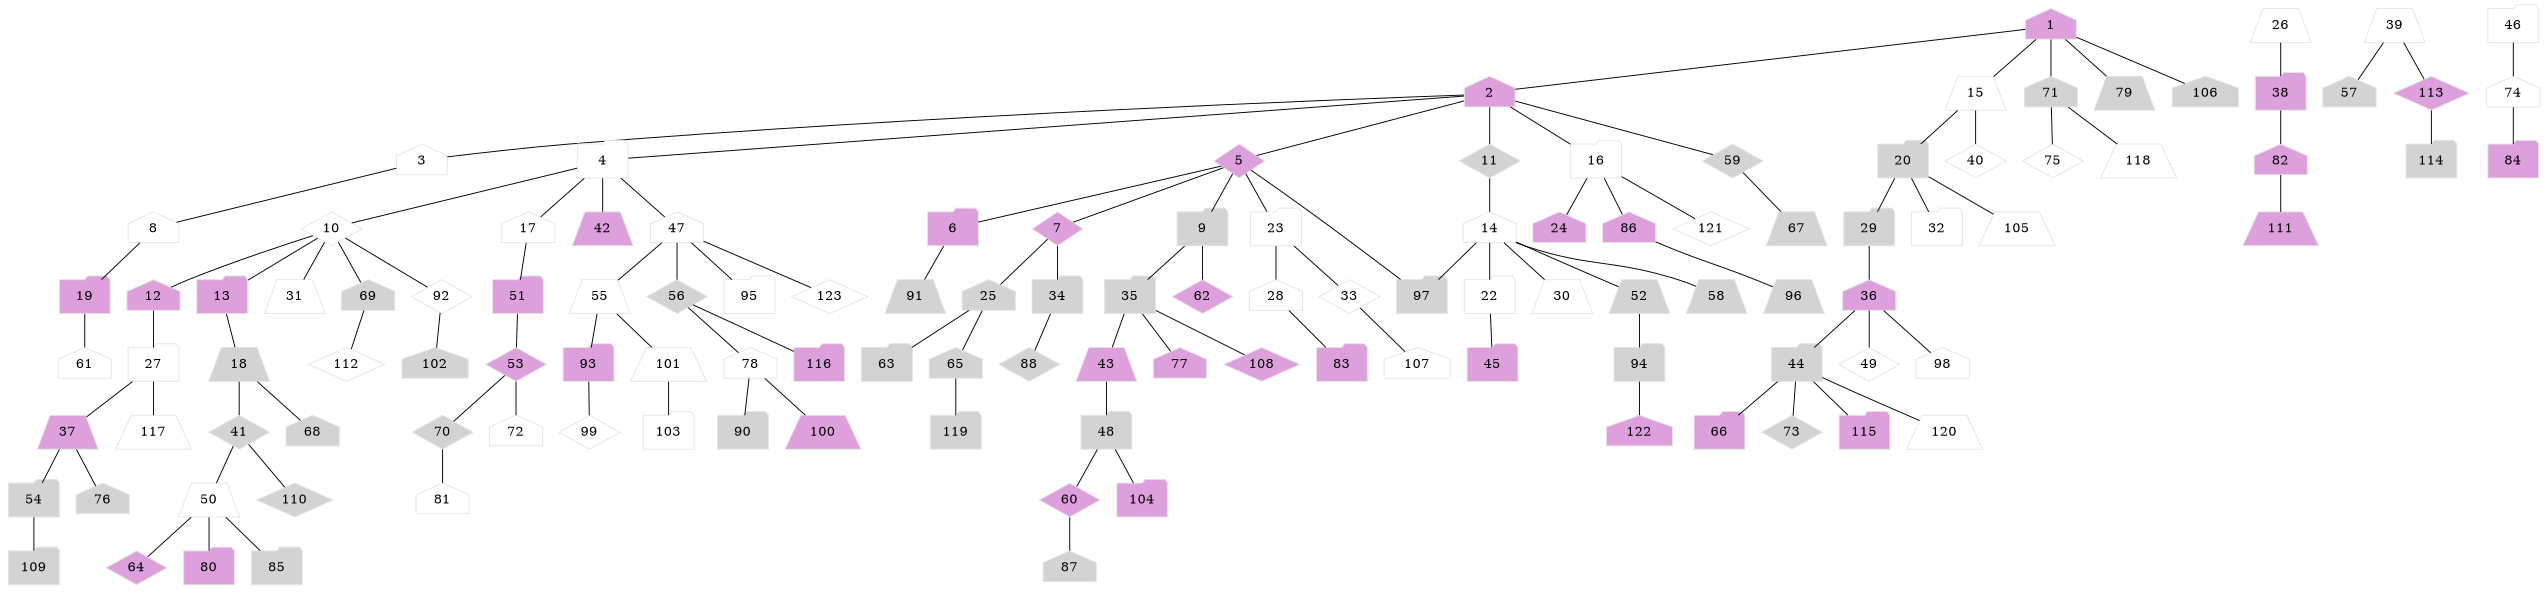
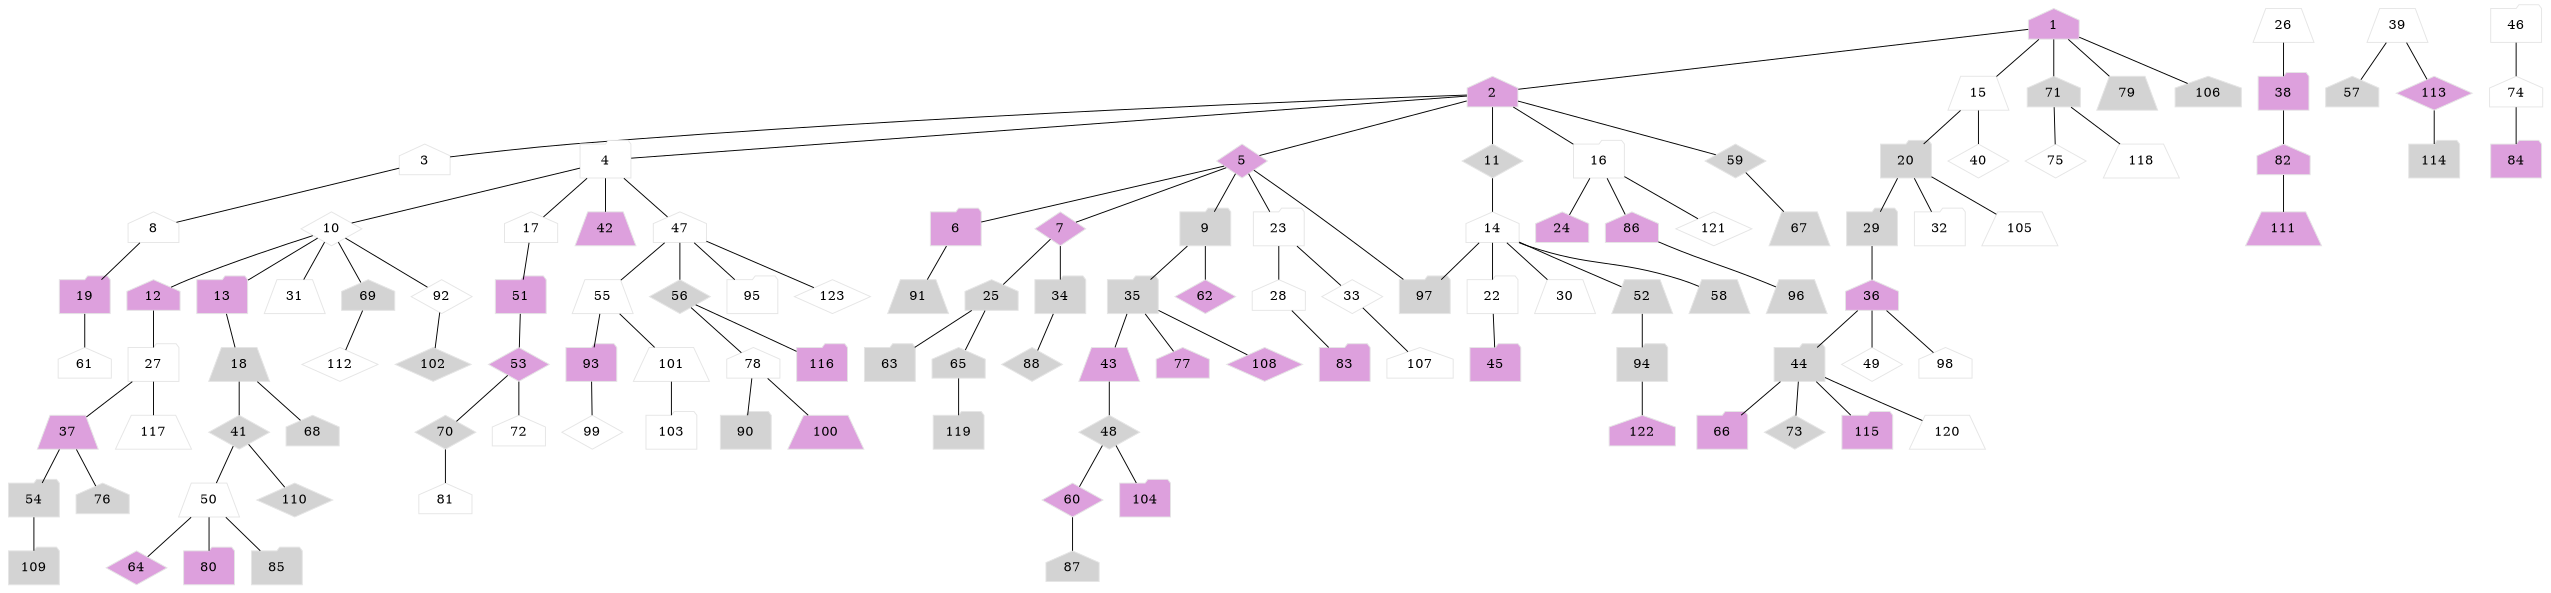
(435, 364) -> (433, 364)
(1106, 432) -> (1109, 432)
